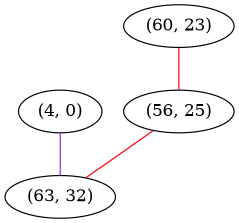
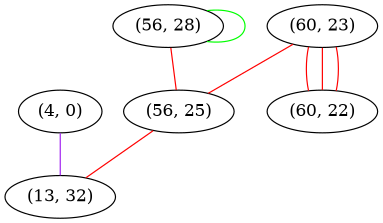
none -> (168, 26)
none -> (322, 111)
(60, 197) -> (60, 197)
